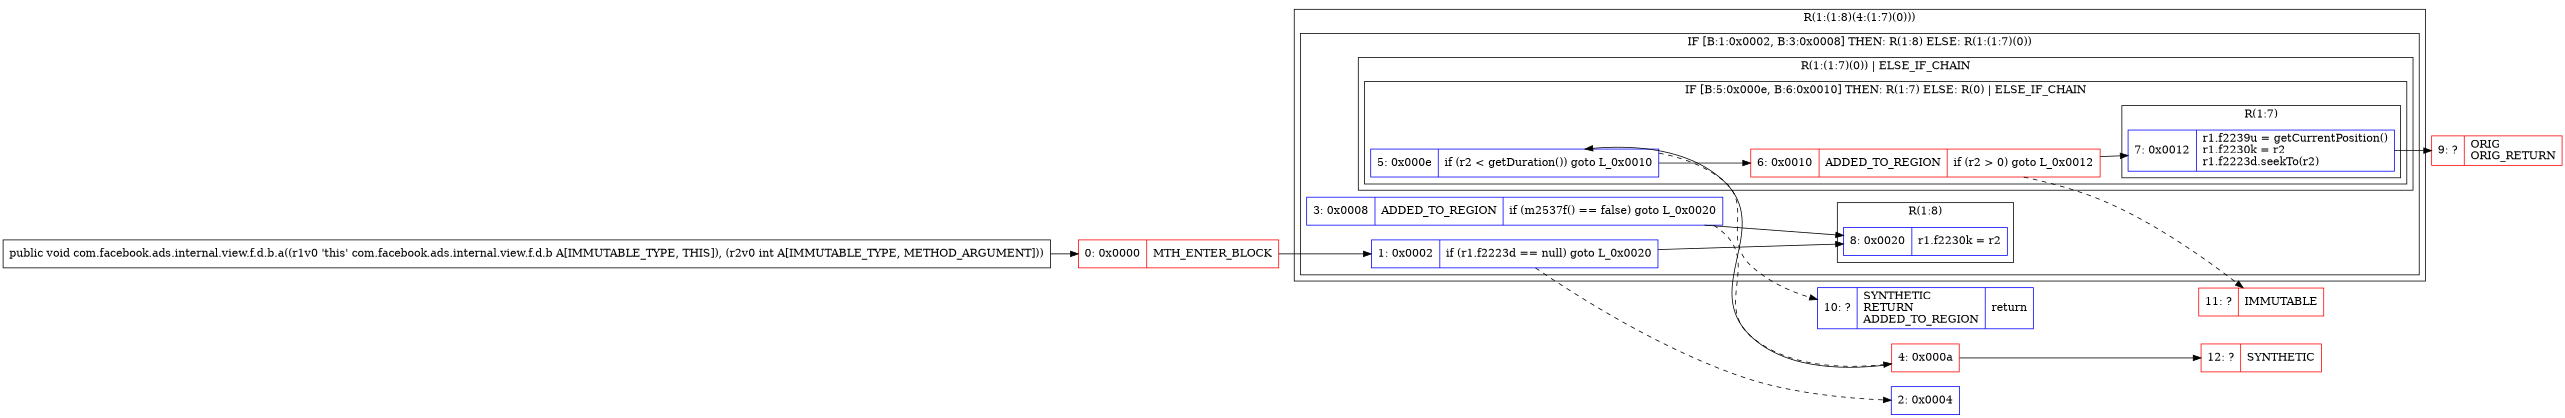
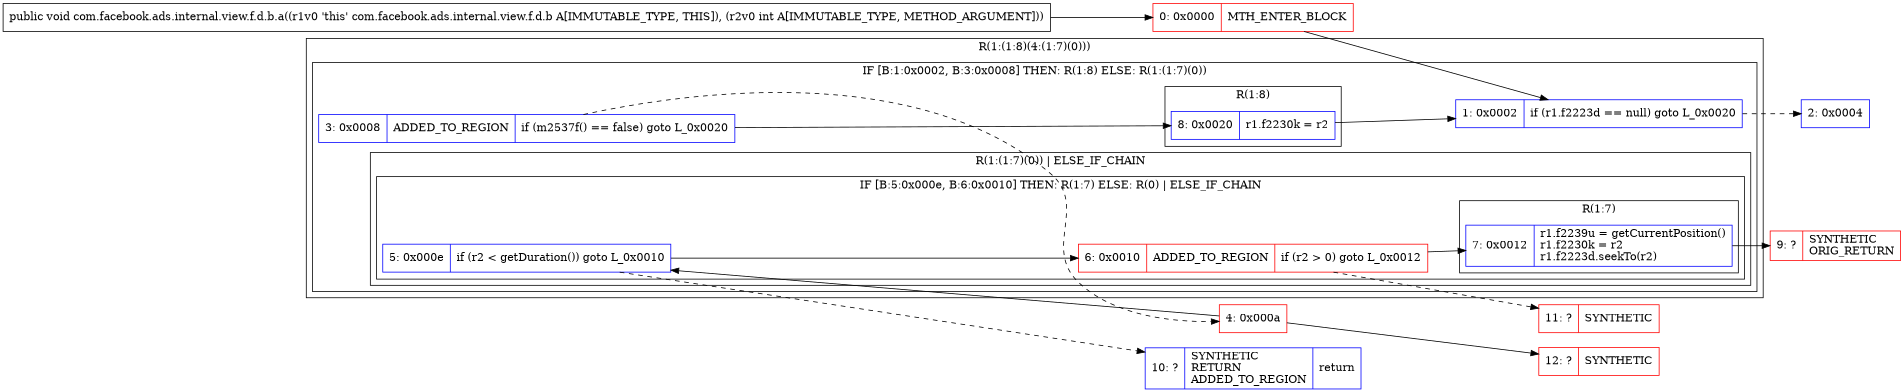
(2486, 144) -> (1843, 240)
(1747, 247) -> (1391, 121)
(2281, 302) -> (1619, 318)
